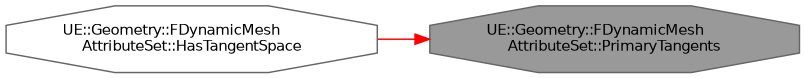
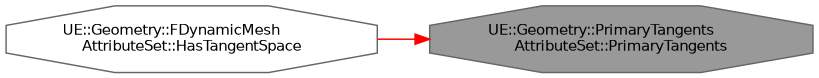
(615, 39) -> (621, 39)
